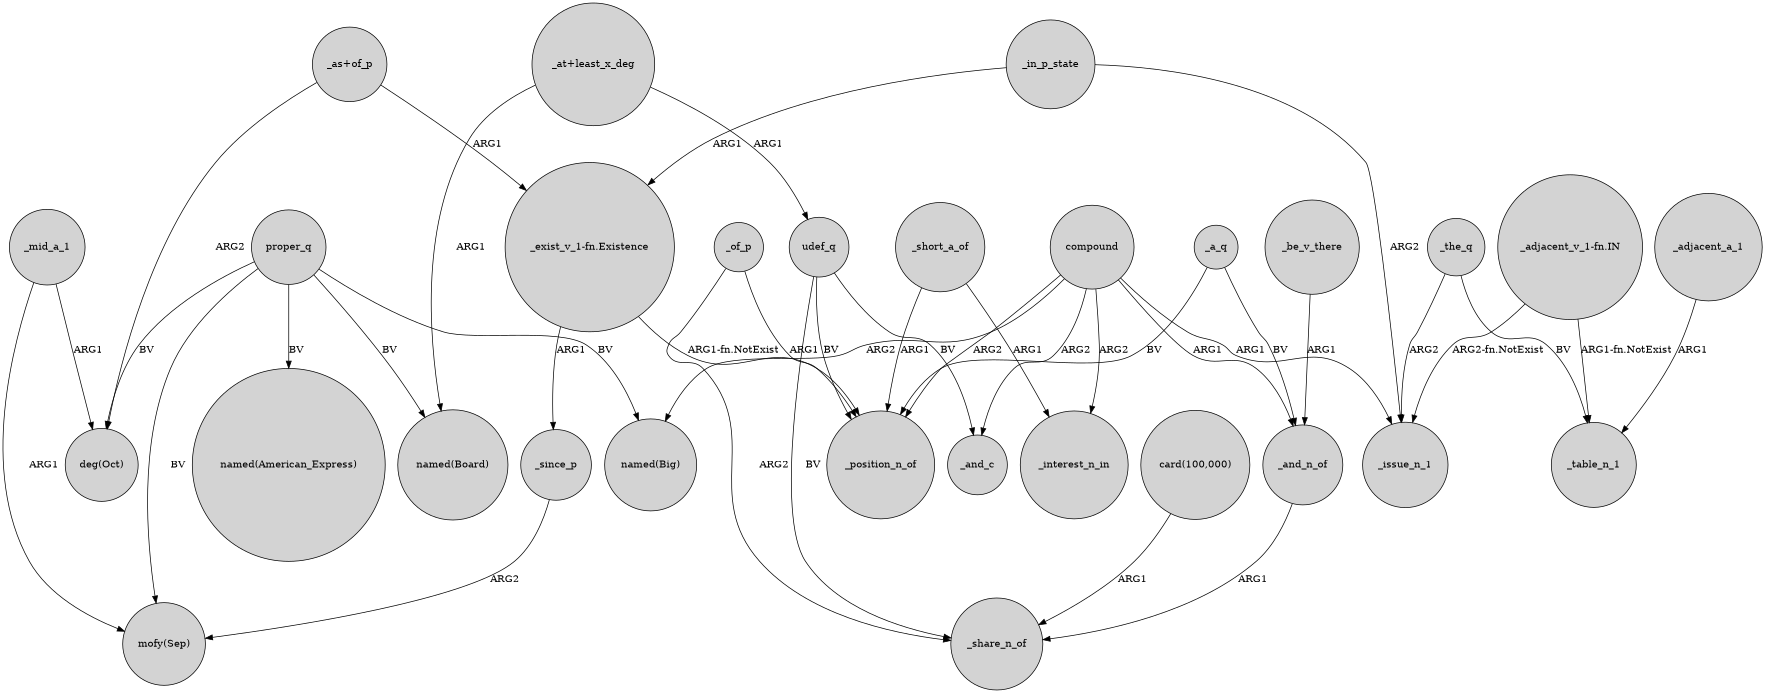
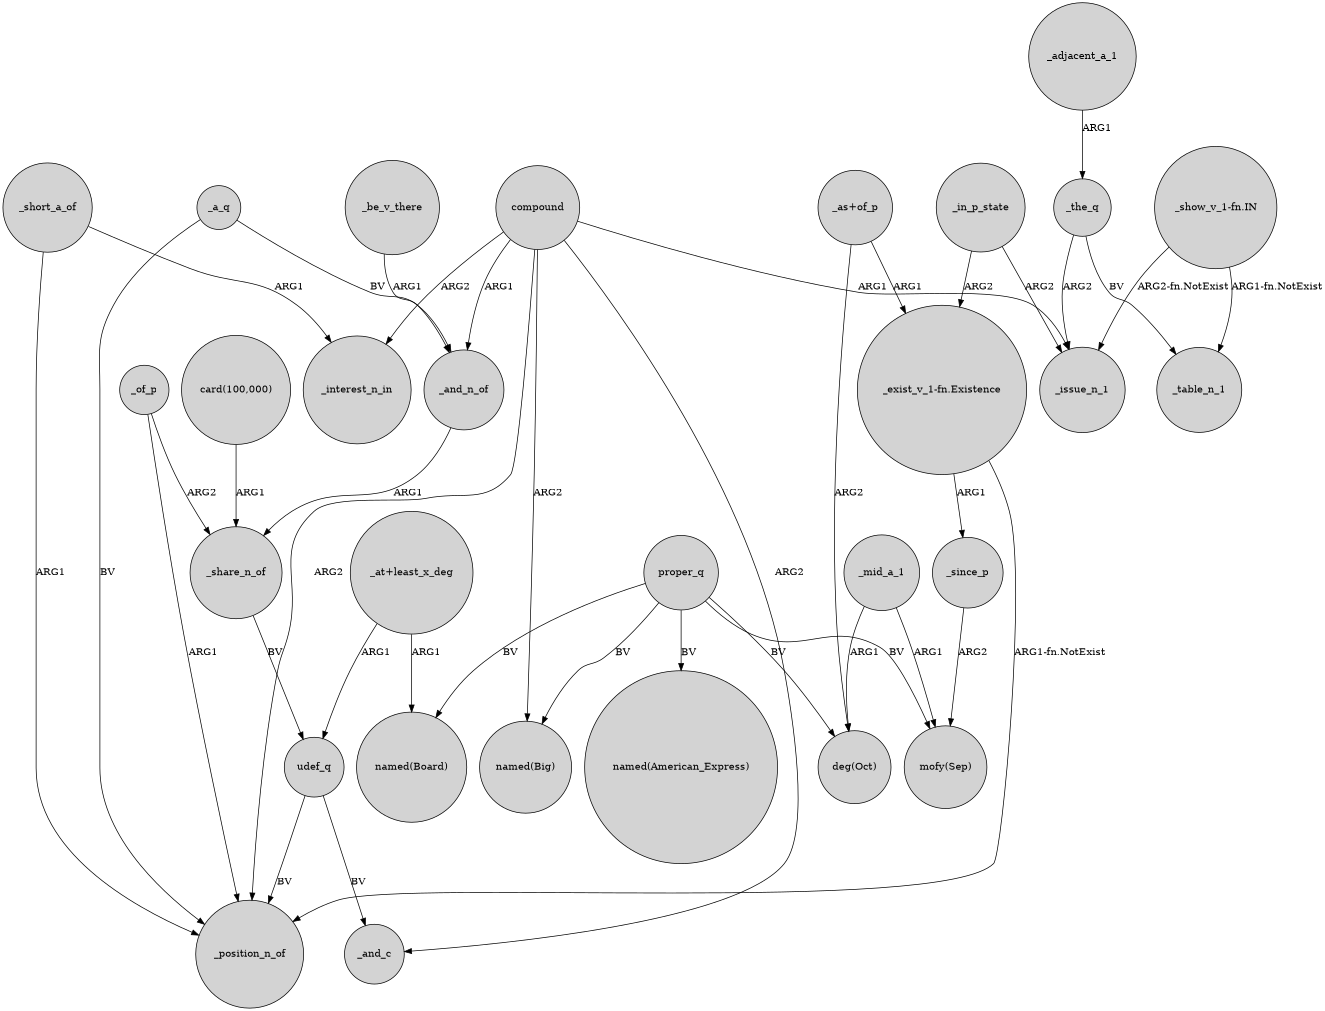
(728, 144) -> (979, 287)
(1570, 247) -> (1216, 208)
(1668, 367) -> (1082, 141)
(792, 500) -> (273, 665)
